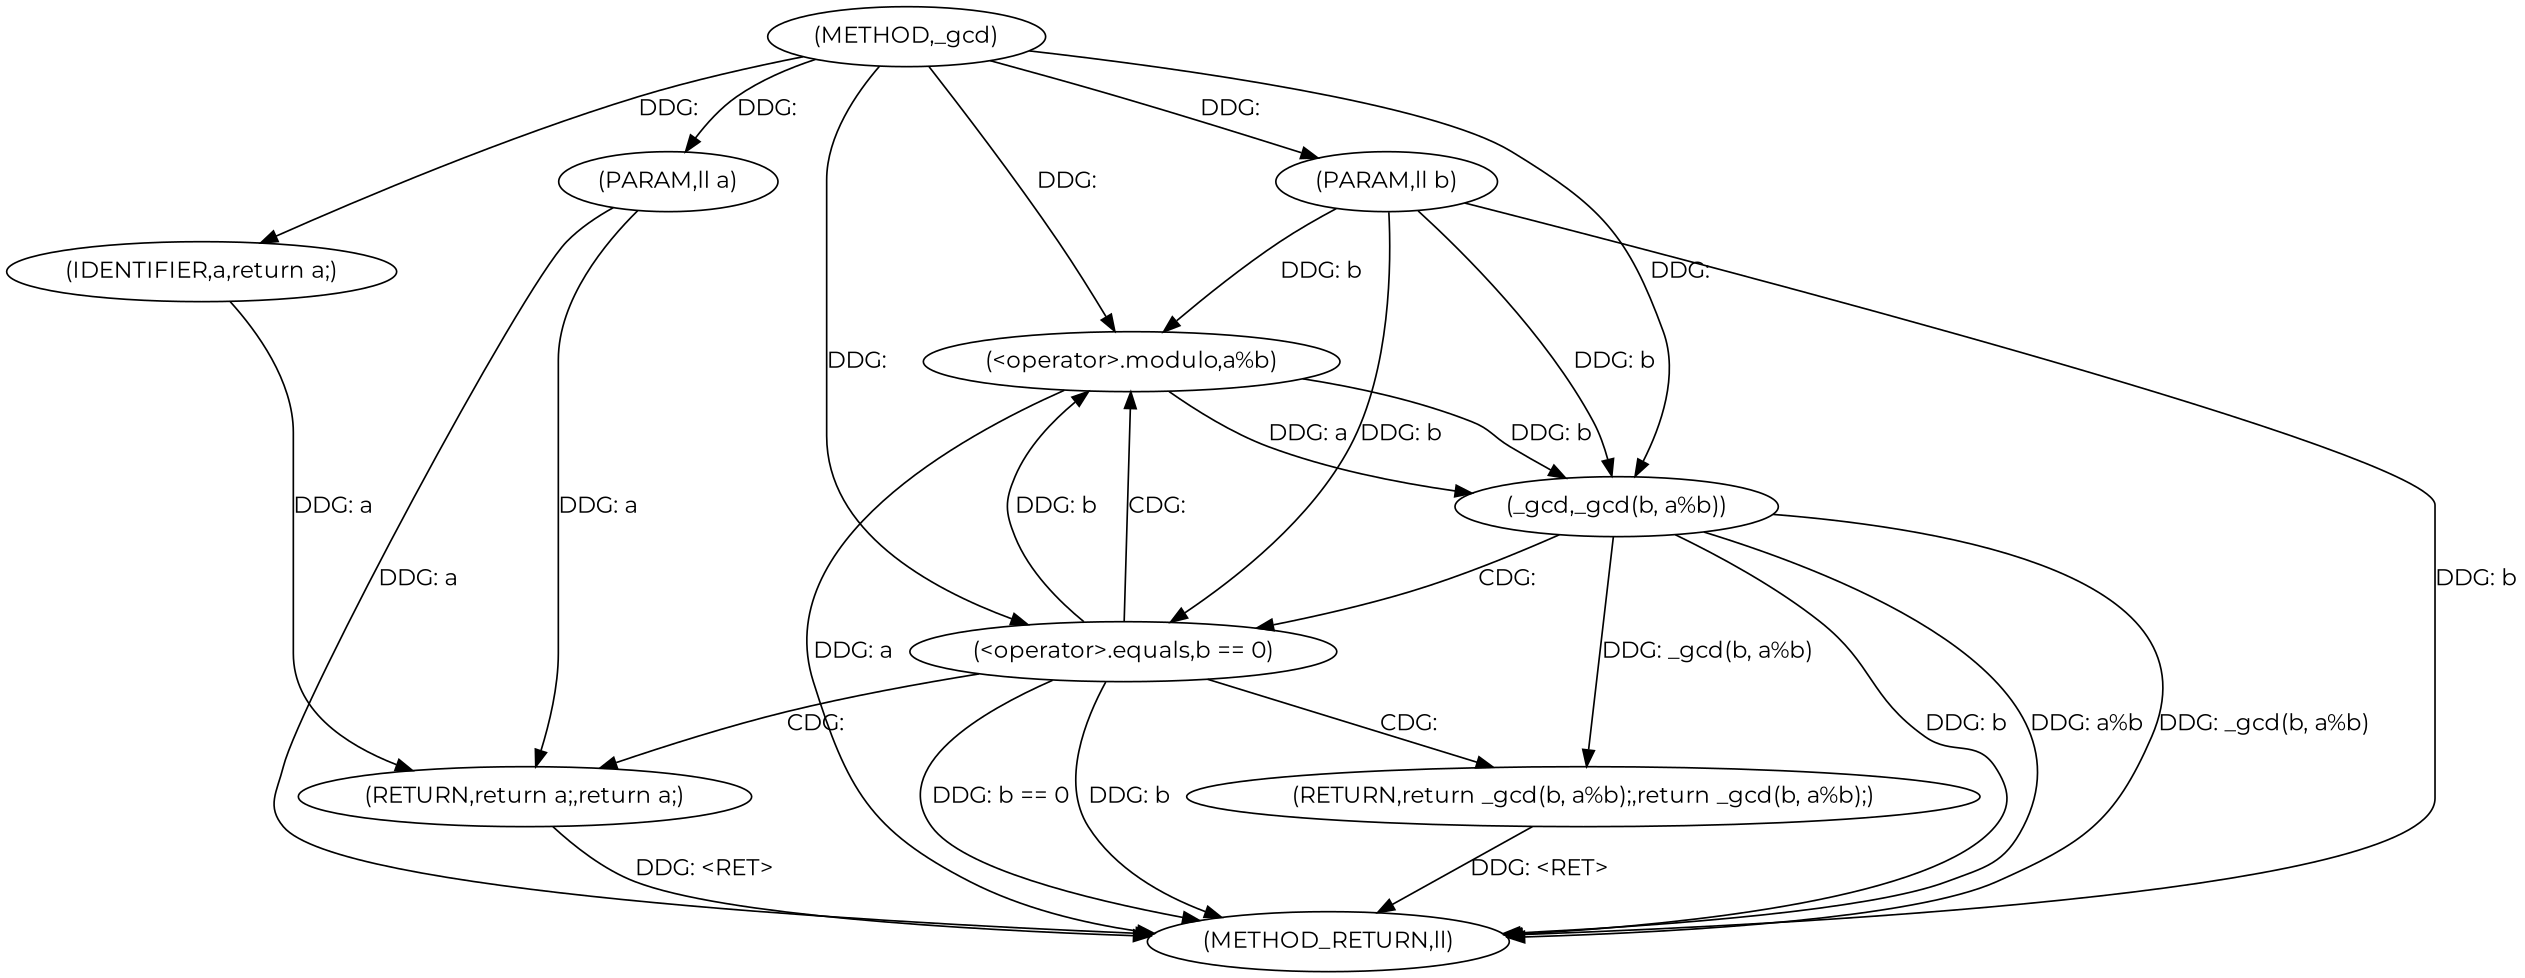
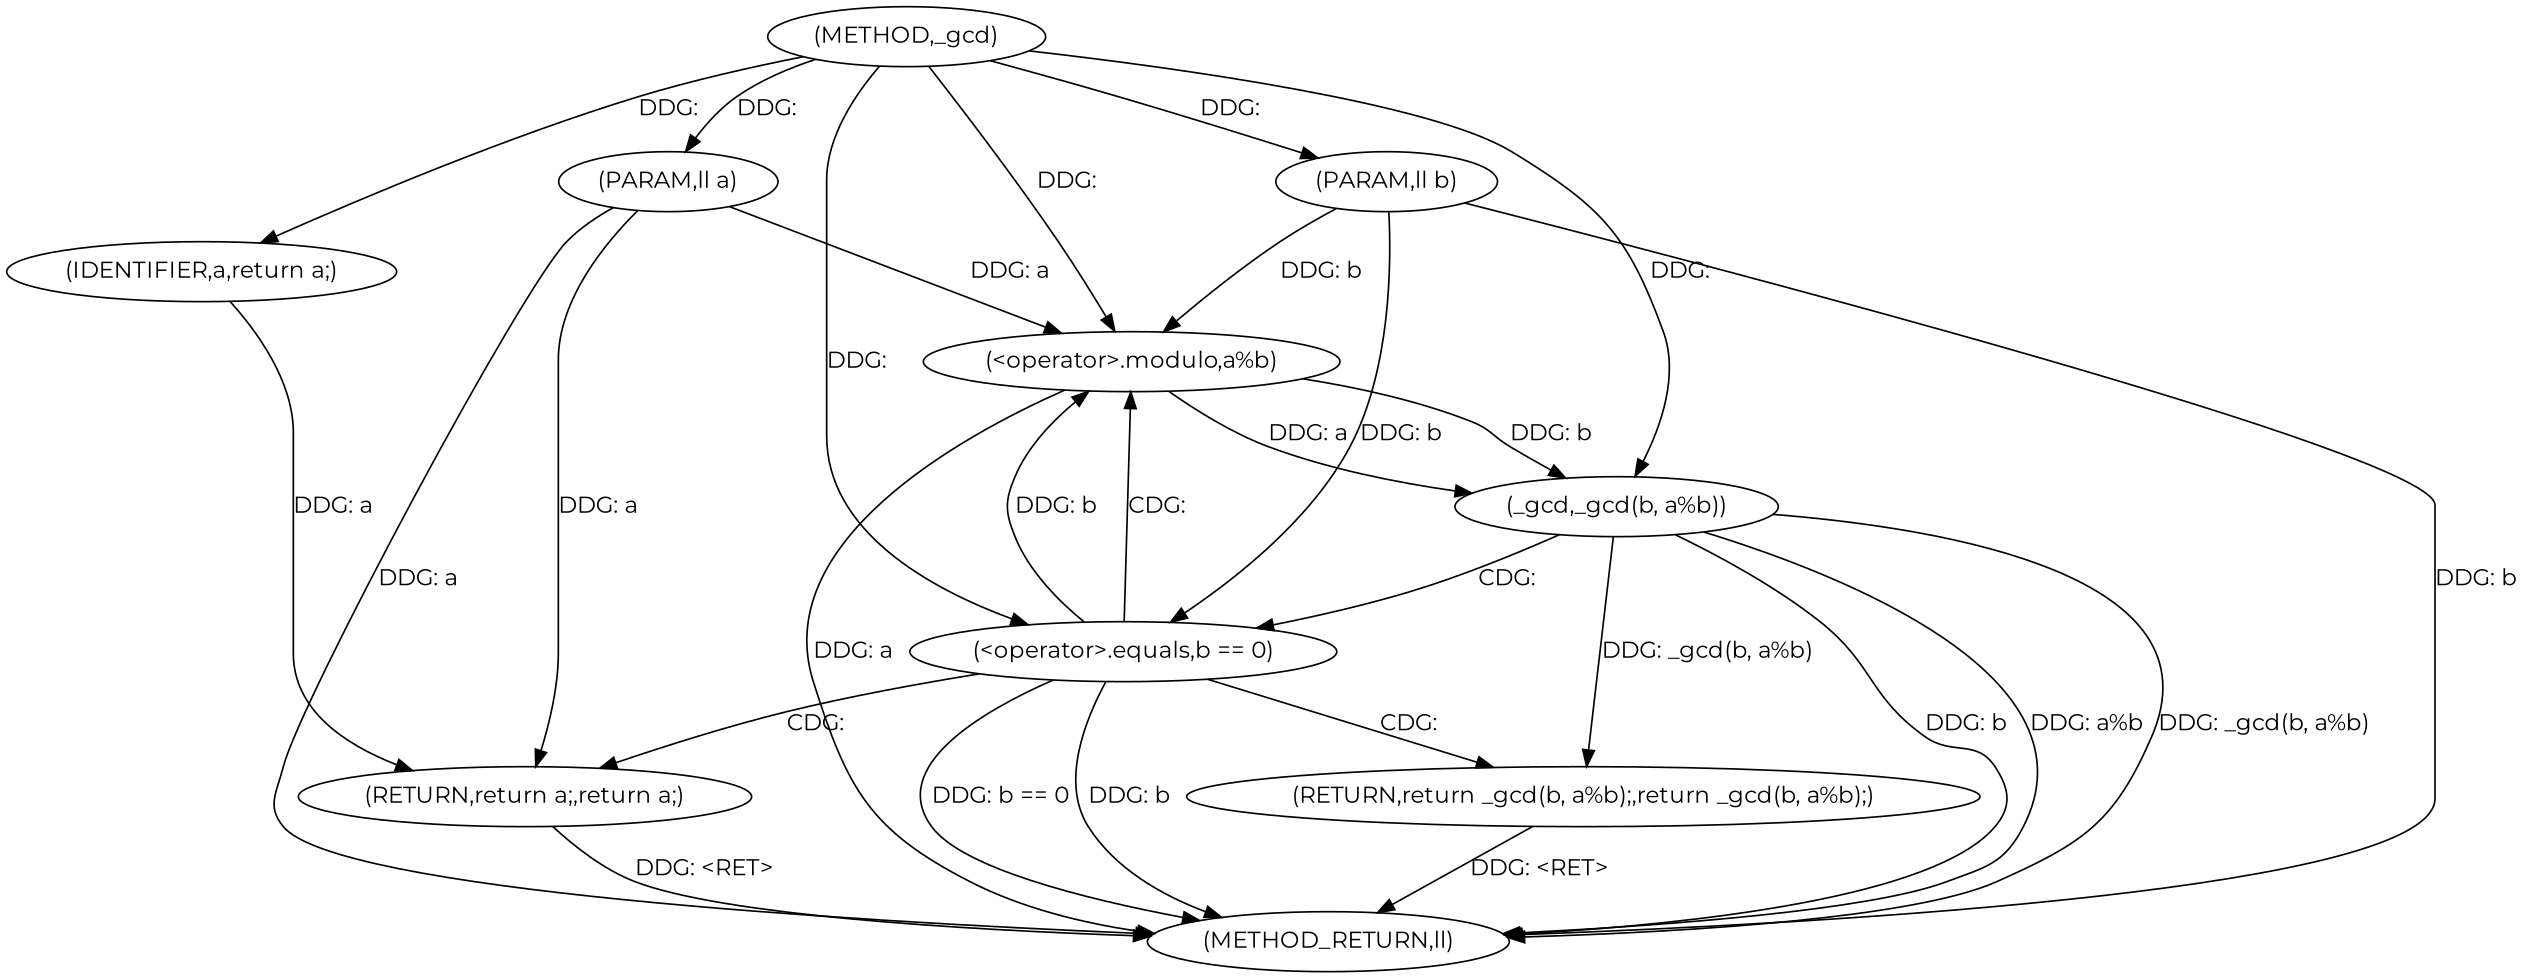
none -> (887, 267)
(1527, 325) -> none
